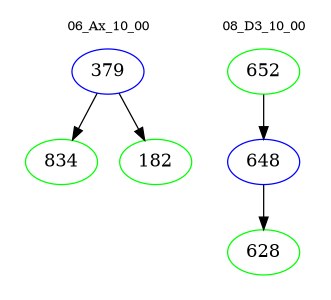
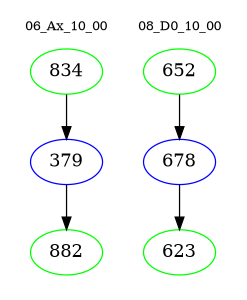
(264, 27) -> (180, 27)
(88, 111) -> (67, 111)
(156, 162) -> (67, 252)
(264, 162) -> (180, 162)
(264, 252) -> (180, 252)
